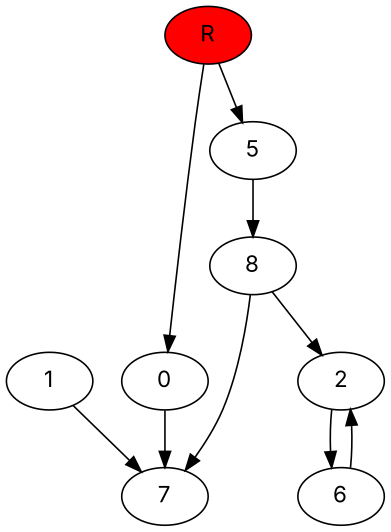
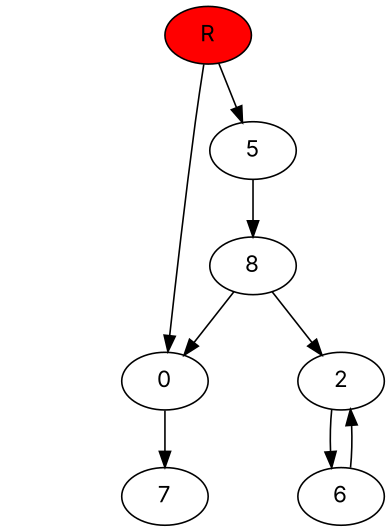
(233, 380) -> (214, 317)
(50, 381) -> none
